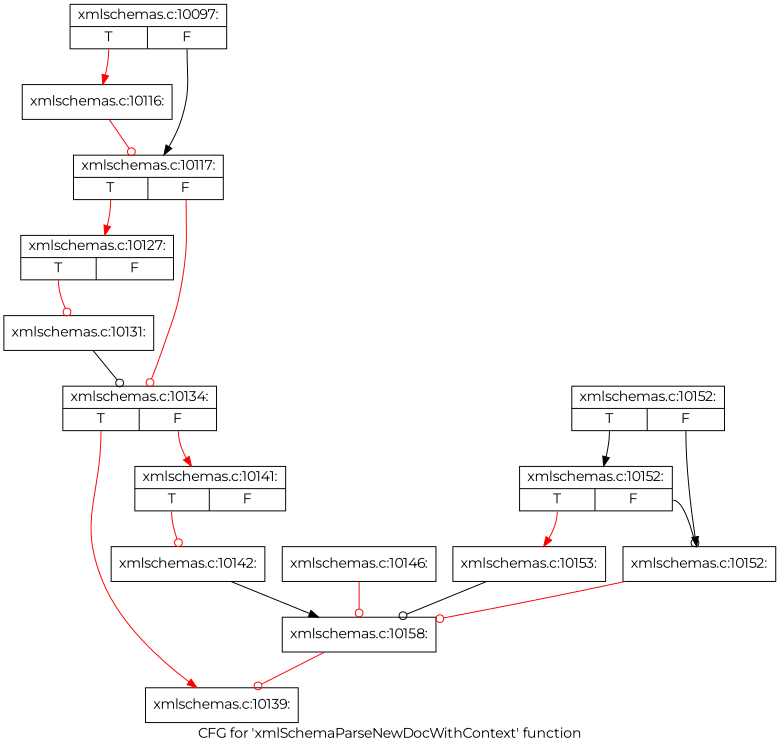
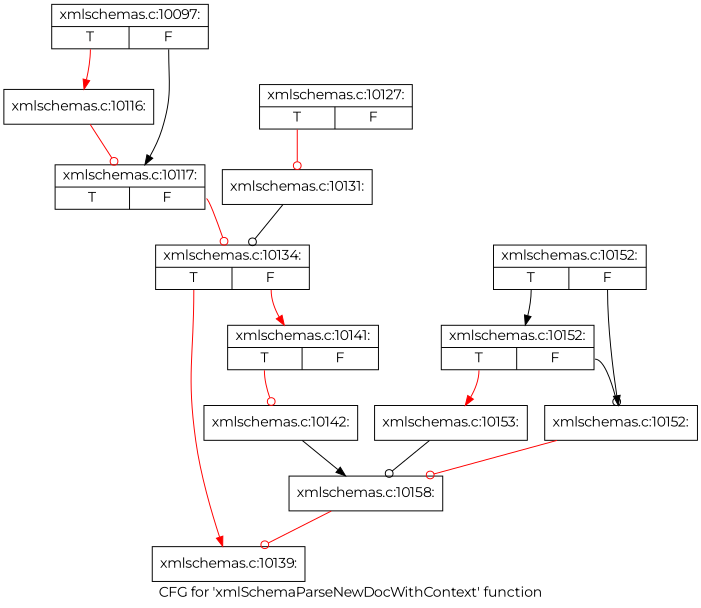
(110, 213) -> none
(359, 564) -> none
